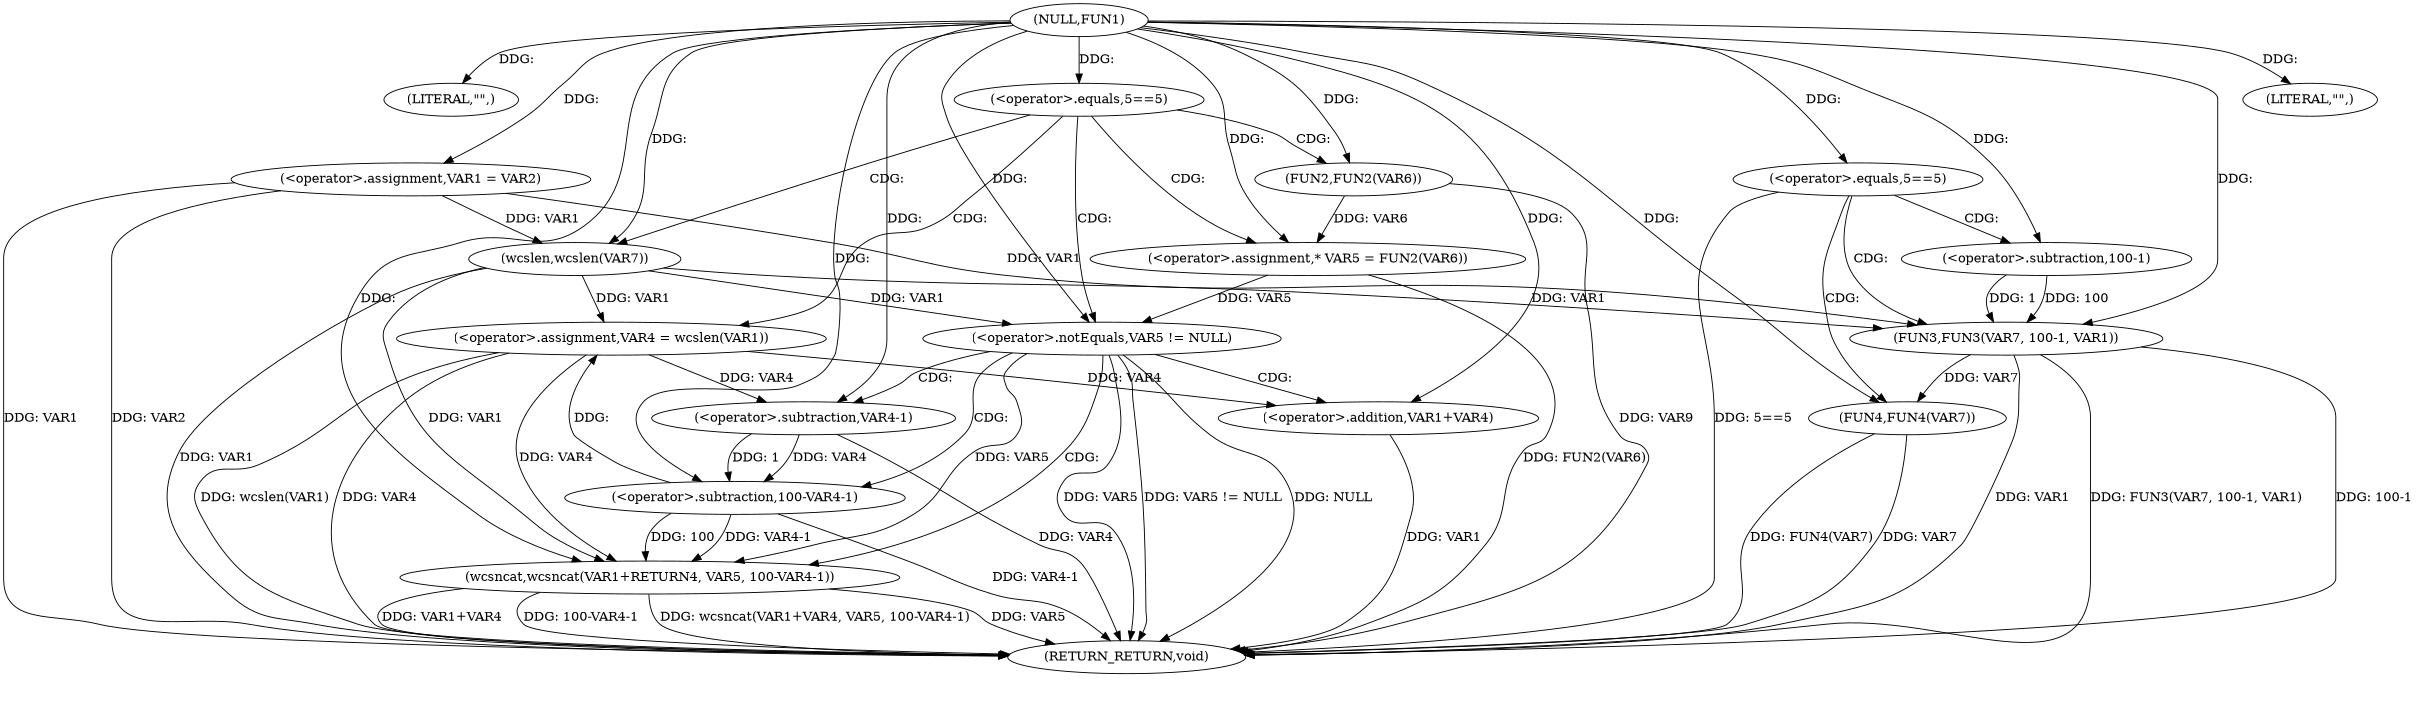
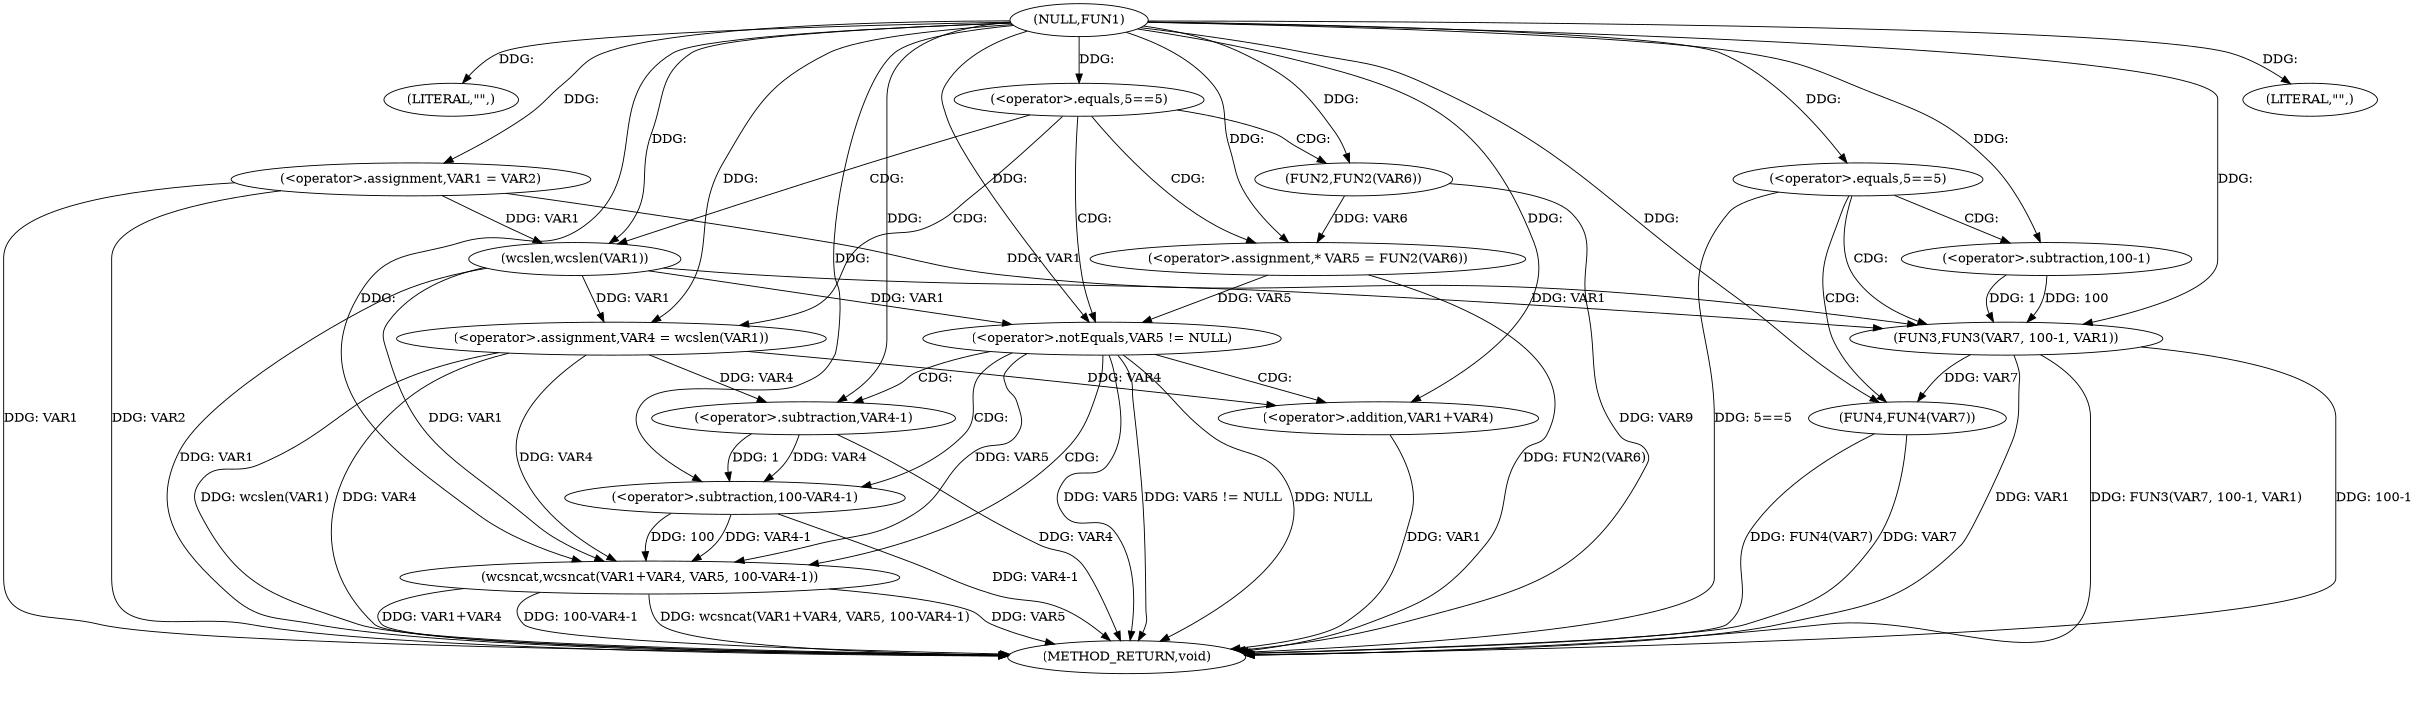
(575, 259) -> (575, 259)
(586, 444) -> (770, 93)
(650, 578) -> (650, 578)
(1127, 657) -> (1127, 657)
